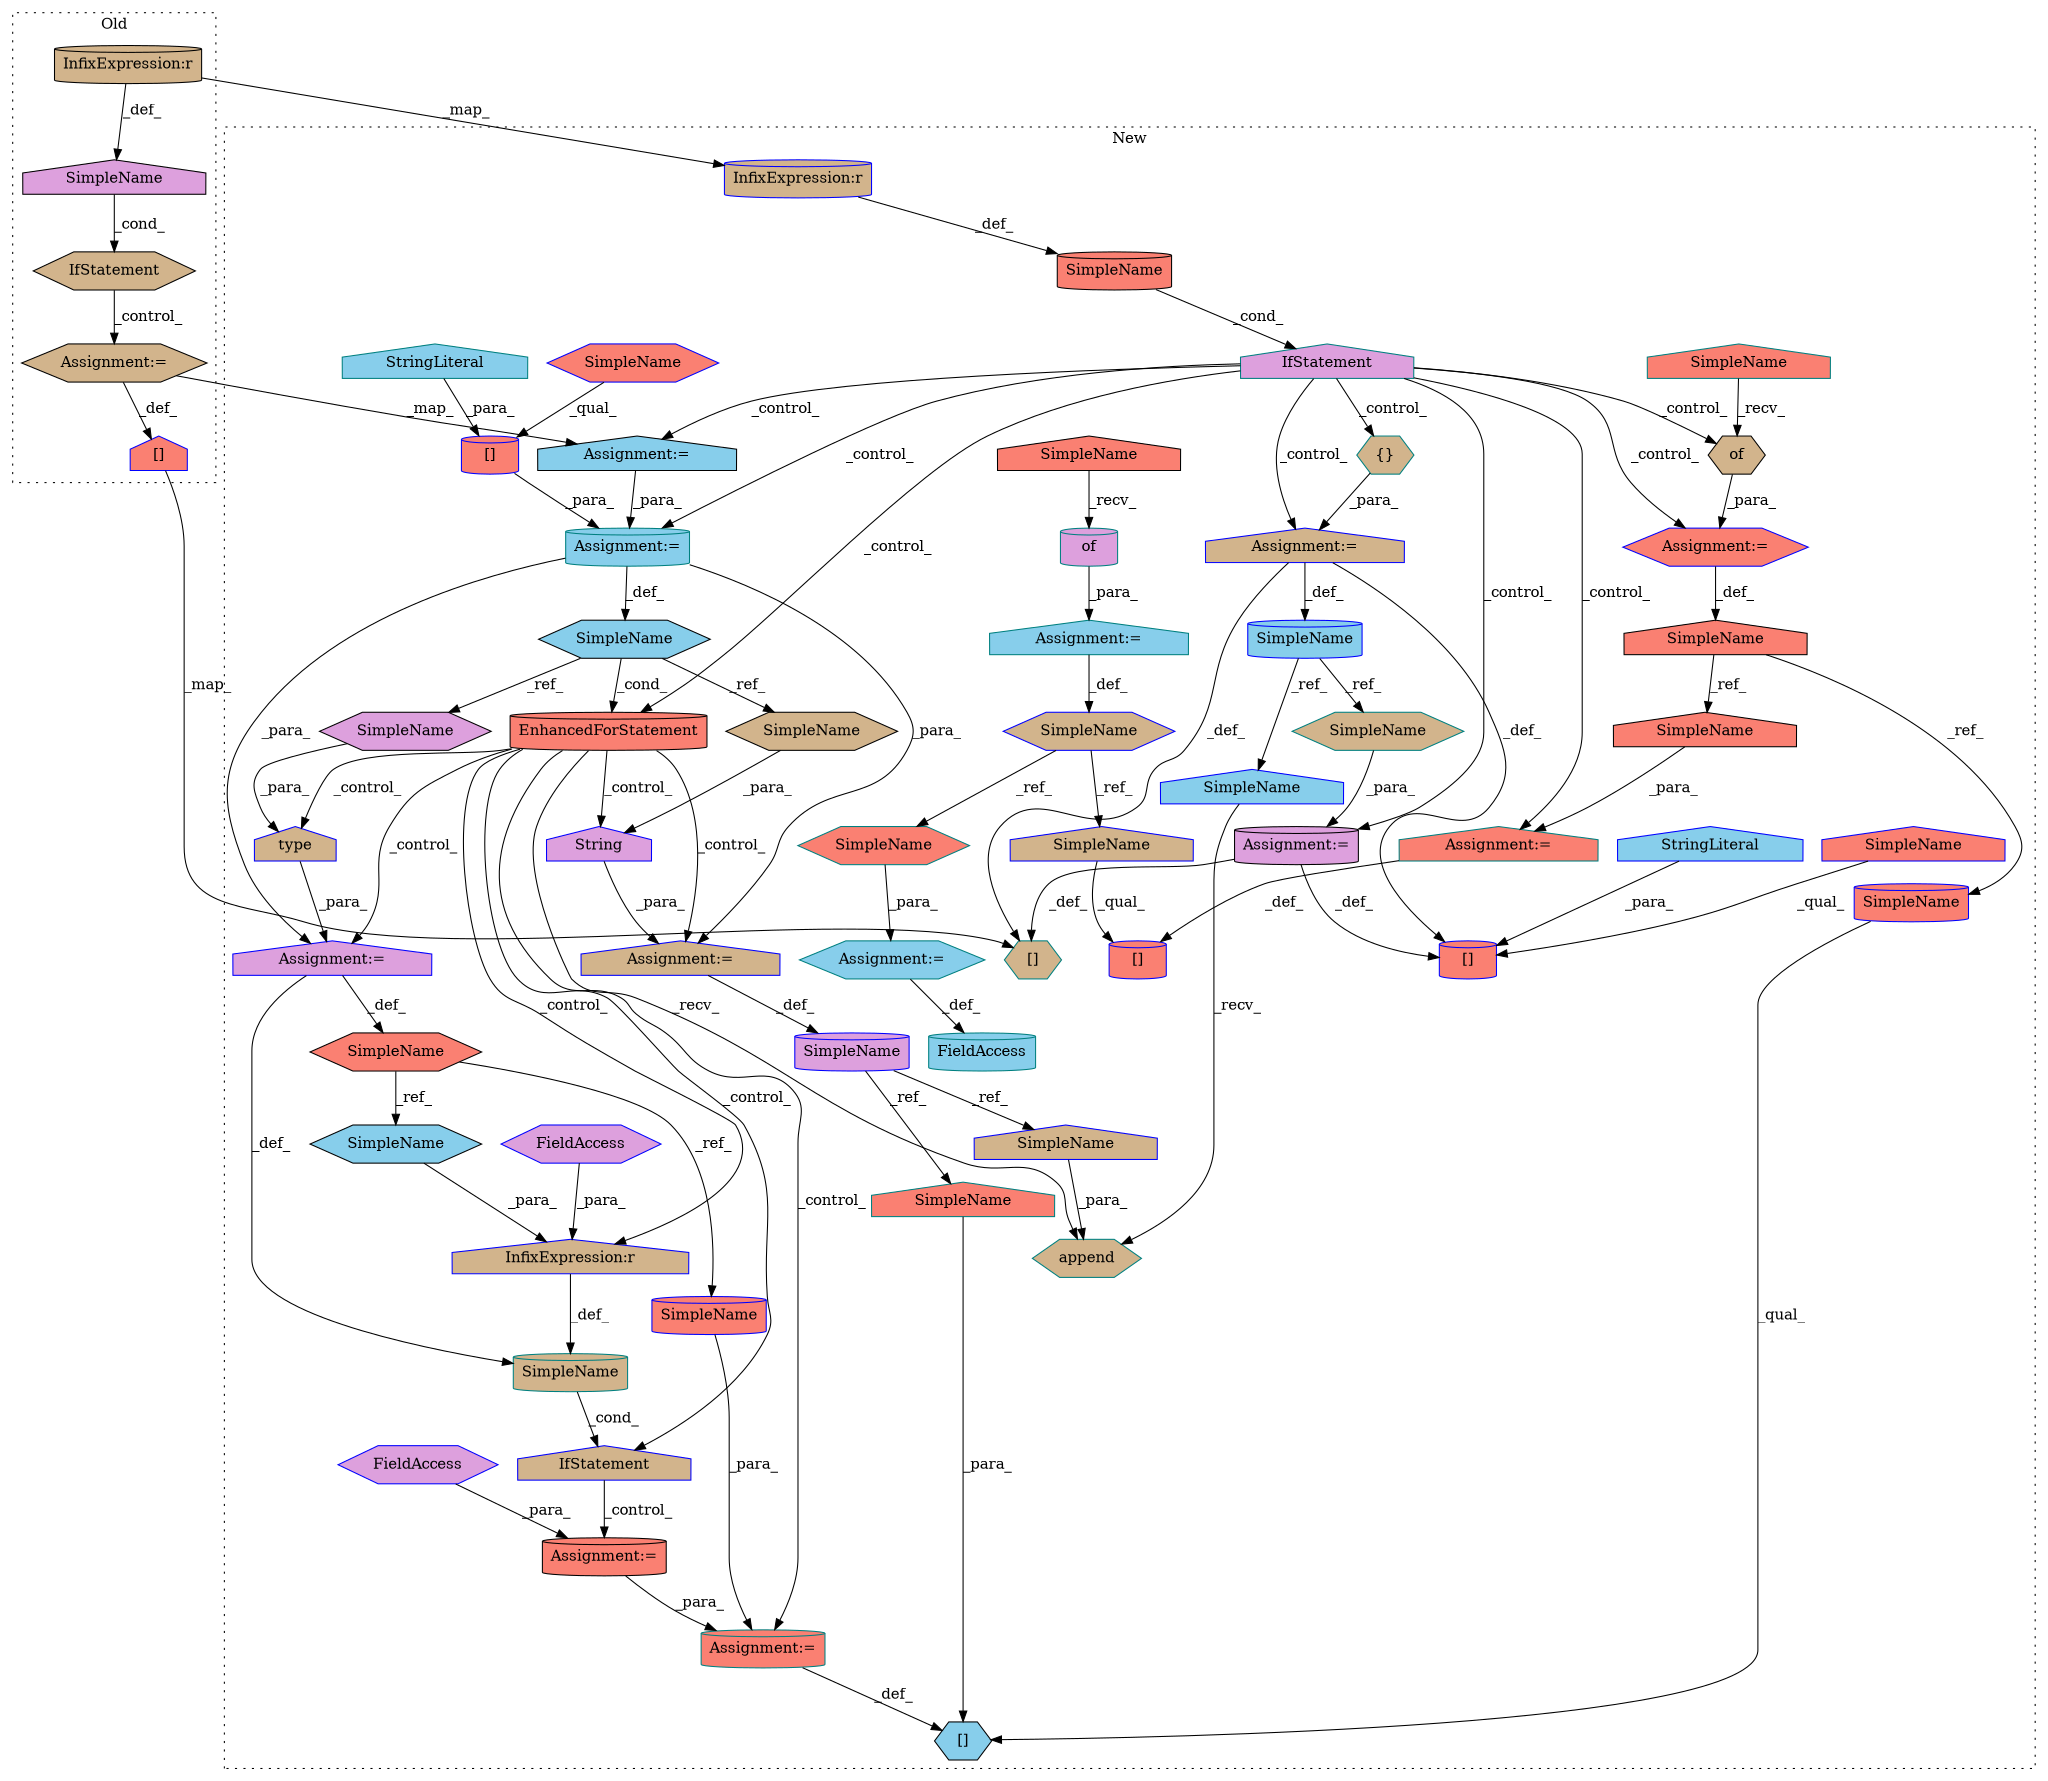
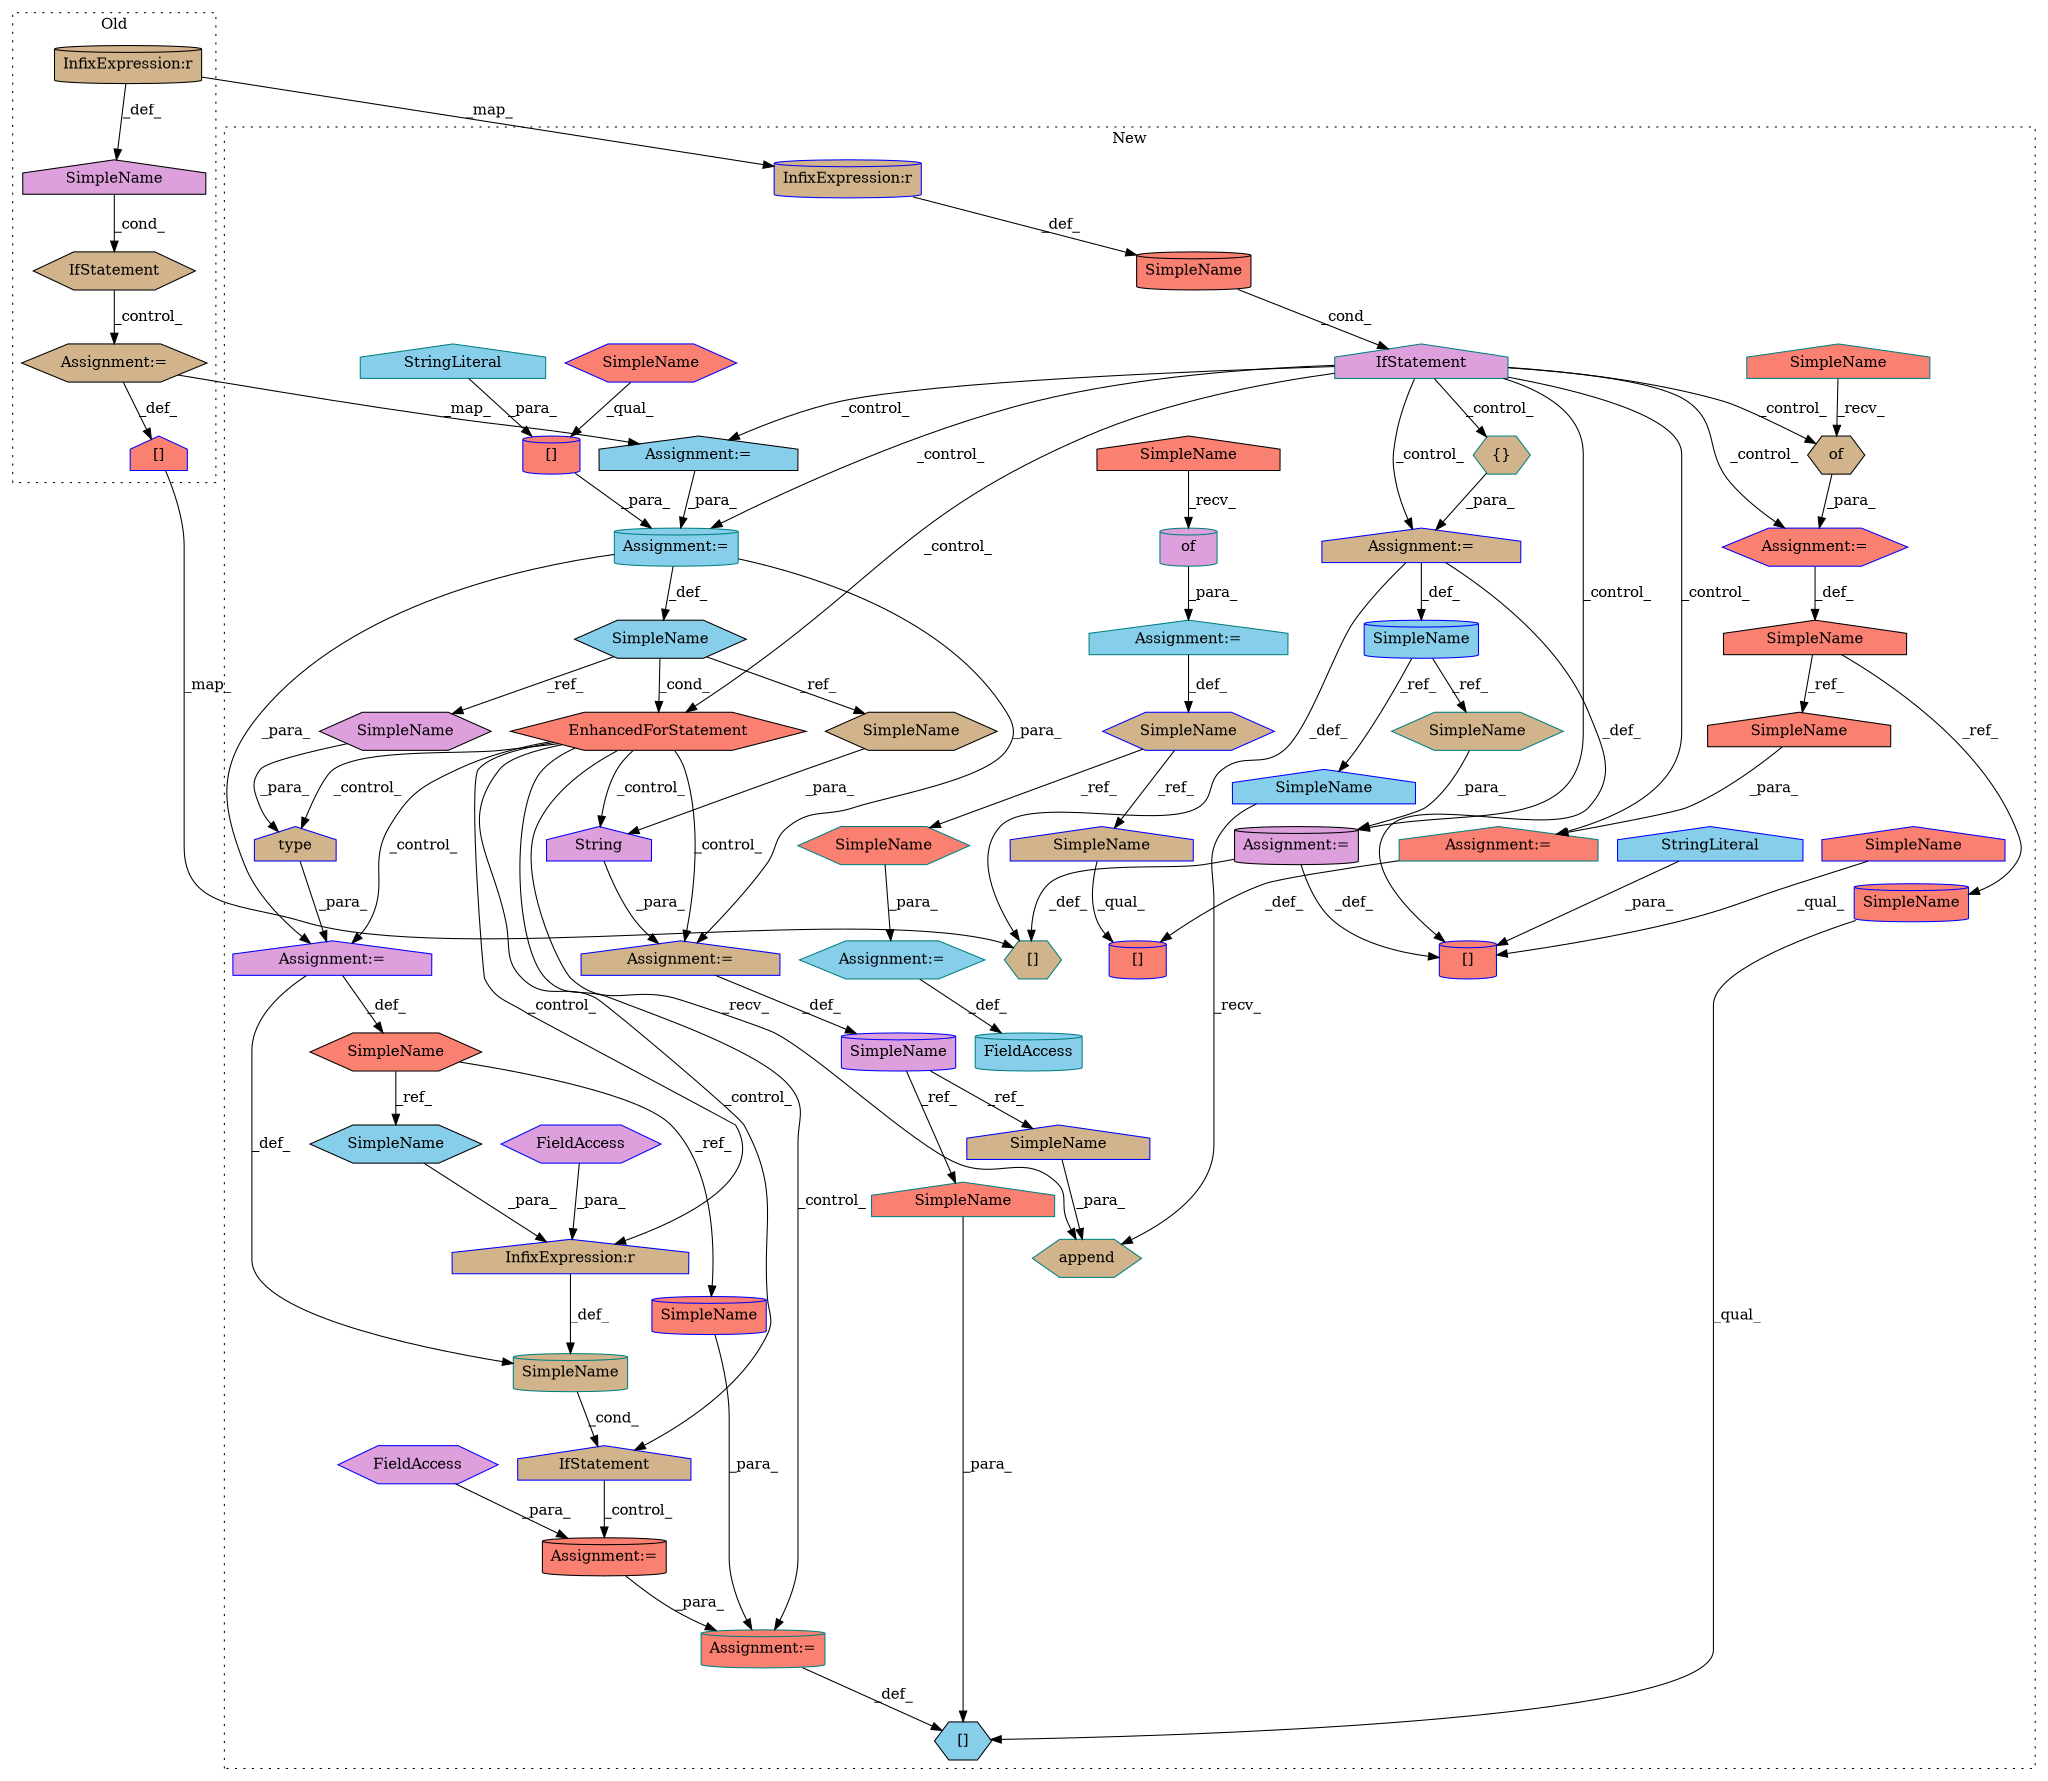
(609, 731) -> (658, 731)
